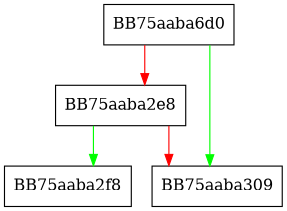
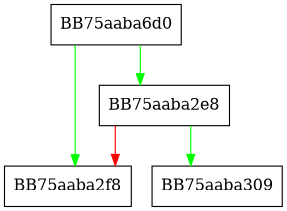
(145, 59) -> (140, 59)
(210, 100) -> (75, 100)
(93, 140) -> (115, 140)
(169, 140) -> (191, 140)
